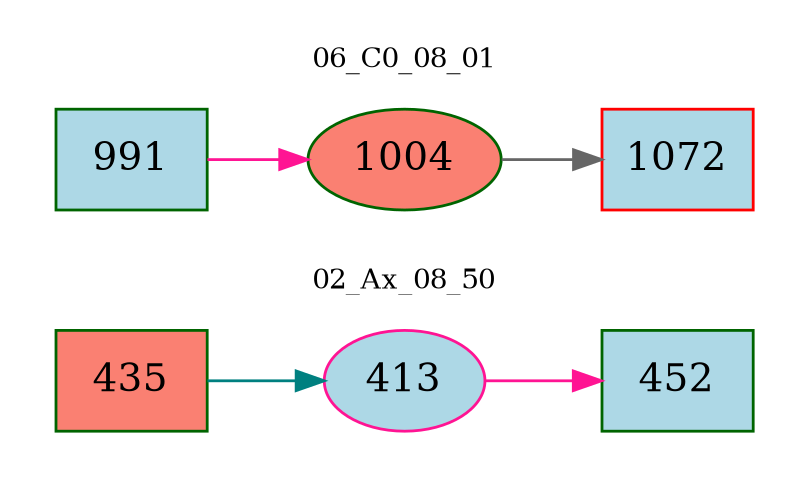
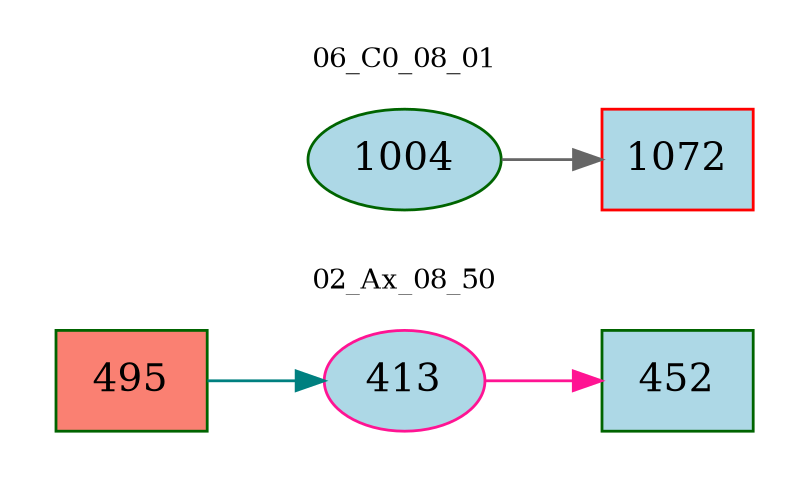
(132, 160) -> none
(405, 160) -> (405, 160)
(132, 381) -> (132, 381)
